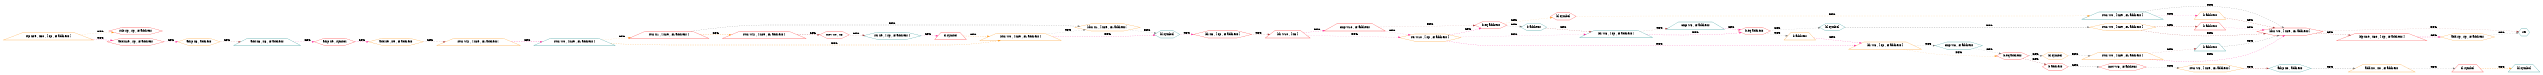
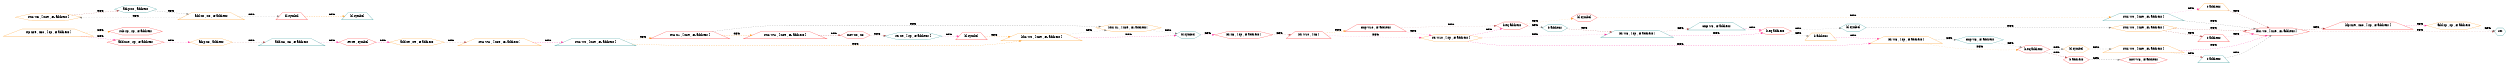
(1313, 32) -> (1334, 32)
(335, 42) -> (357, 42)
(2161, 68) -> (132, 18)
